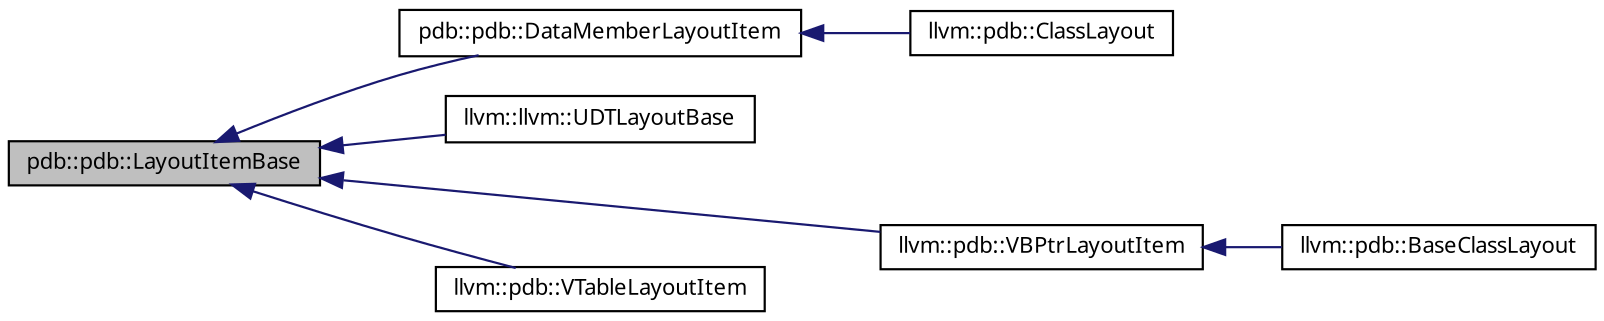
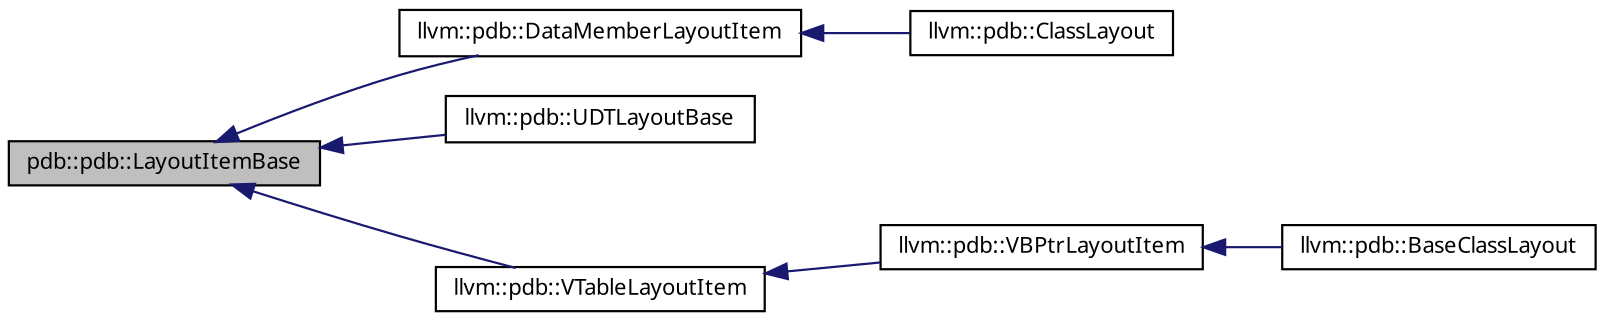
(600, 33) -> (600, 33)
(600, 119) -> (600, 119)
(612, 206) -> (834, 267)
